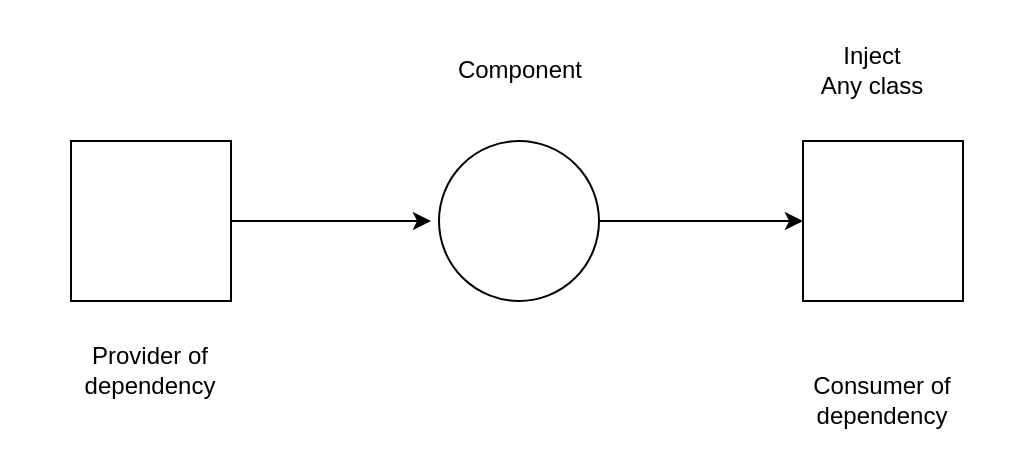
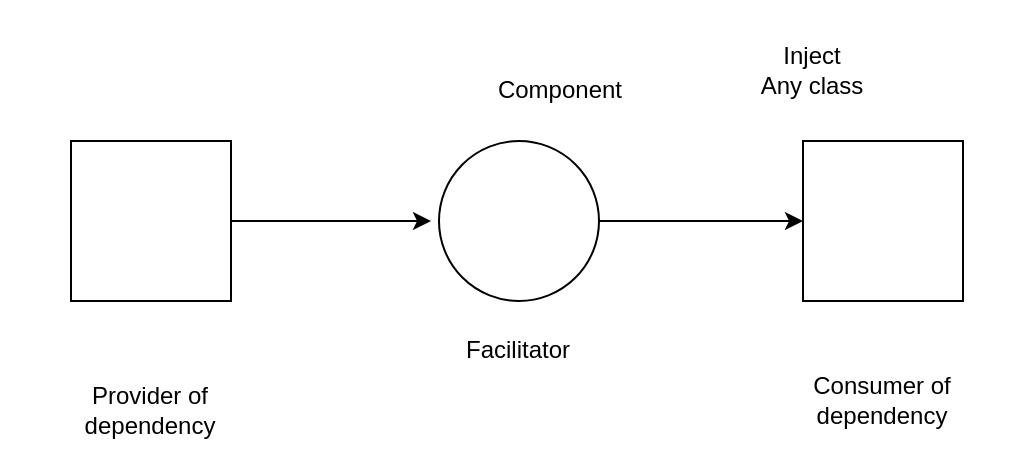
(521, 71) -> (561, 91)
(873, 71) -> (813, 71)
none -> (519, 351)
(151, 371) -> (151, 411)
